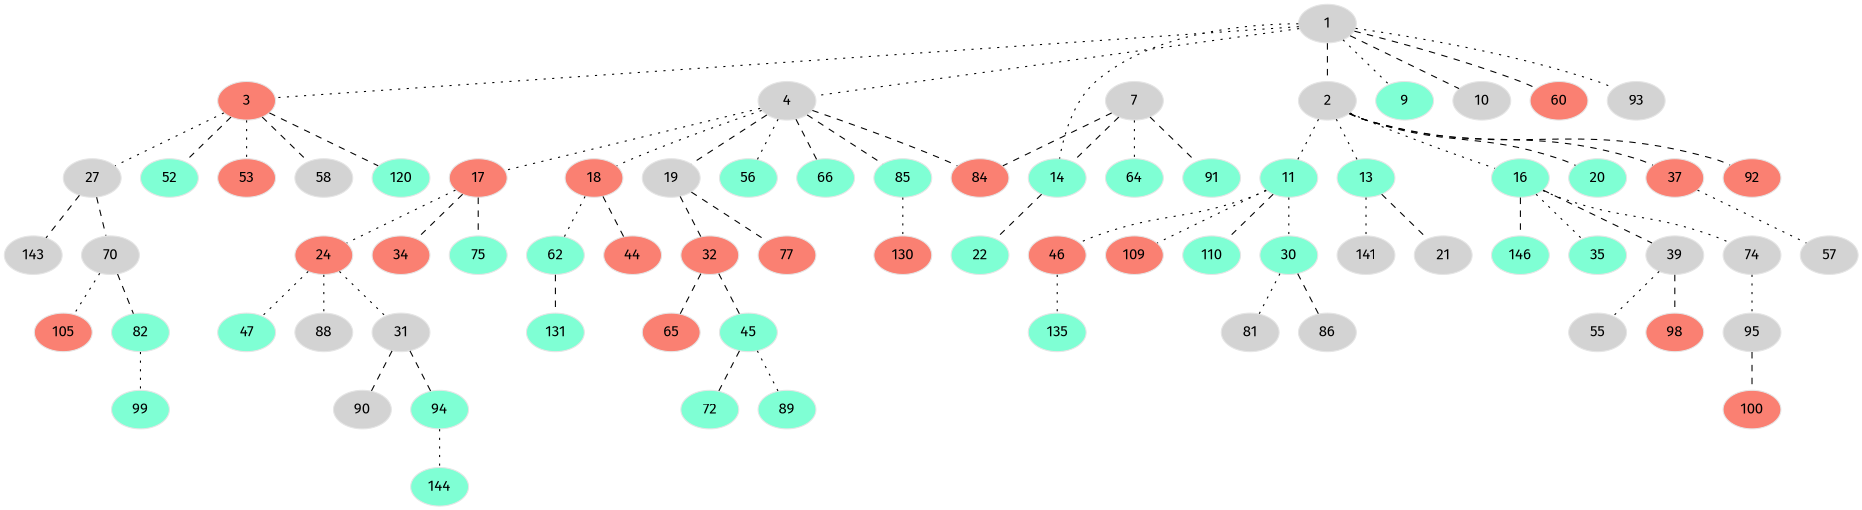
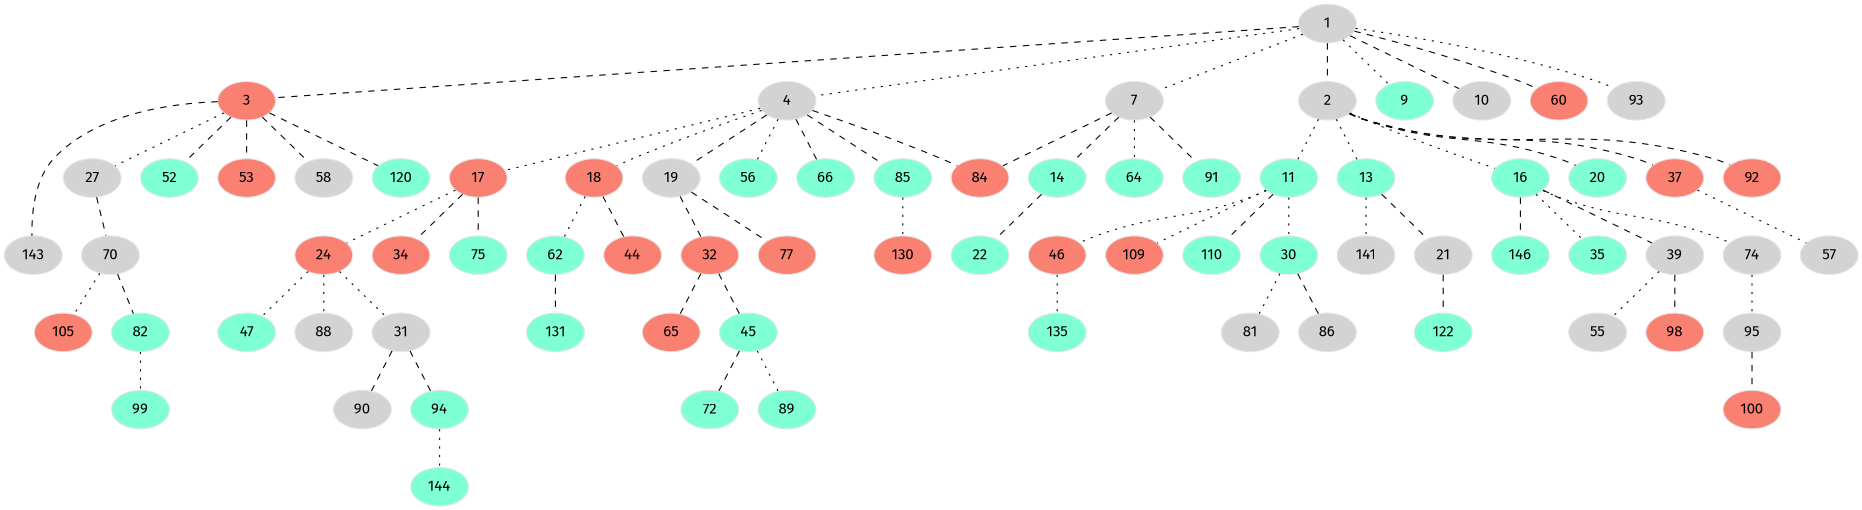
(1130, 59) -> (1231, 62)
(787, 62) -> (787, 62)
(247, 139) -> (247, 139)
(63, 217) -> (92, 130)
none -> (1443, 332)
